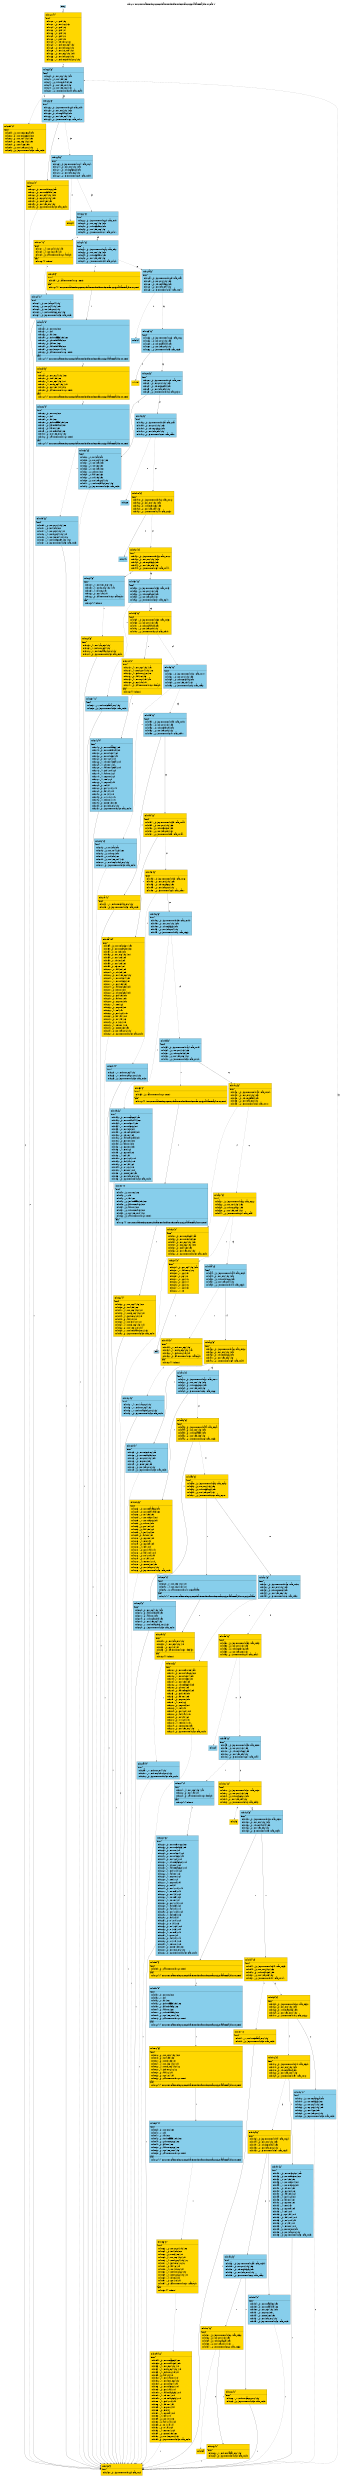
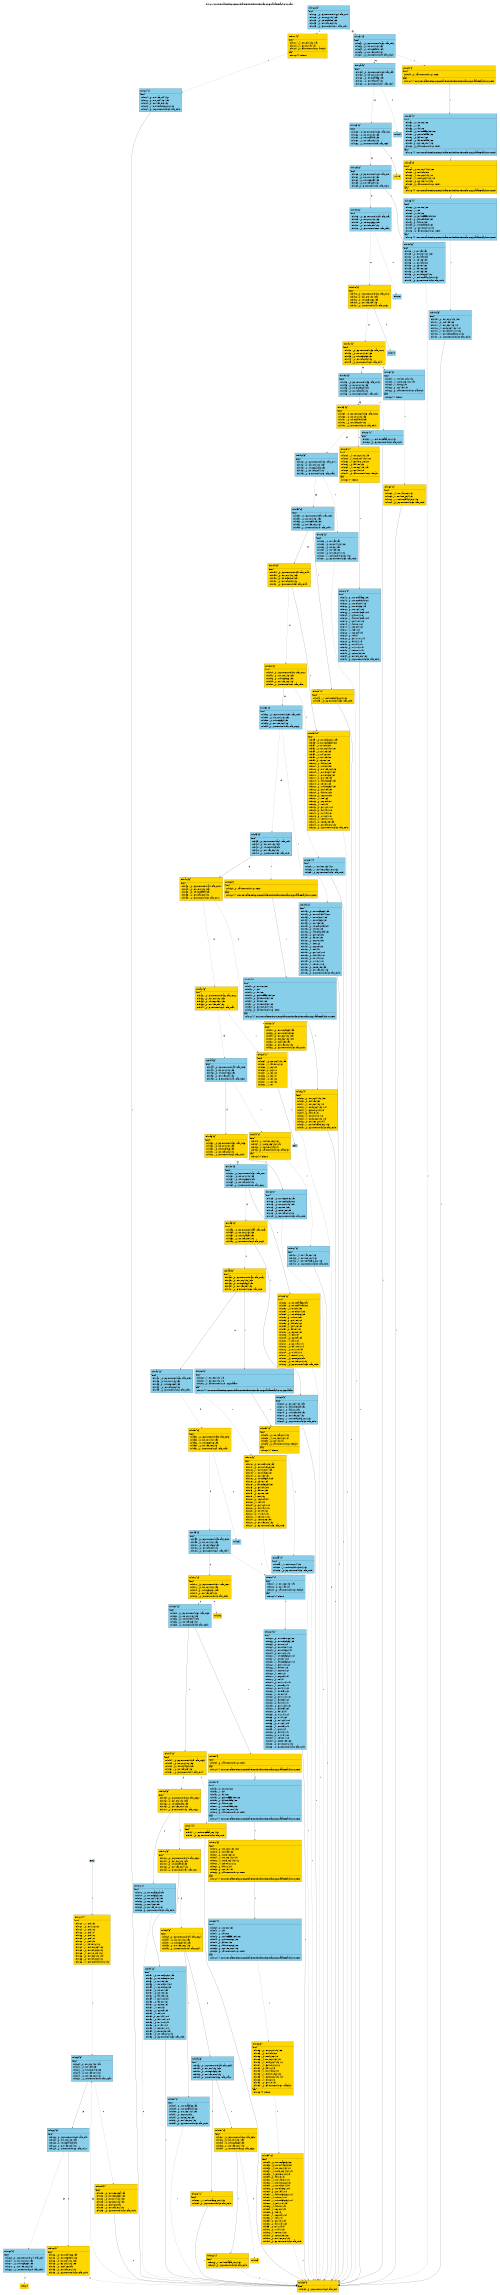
(84, 195) -> none
